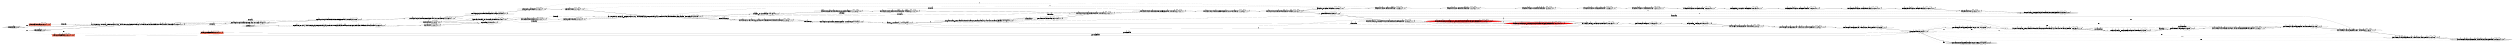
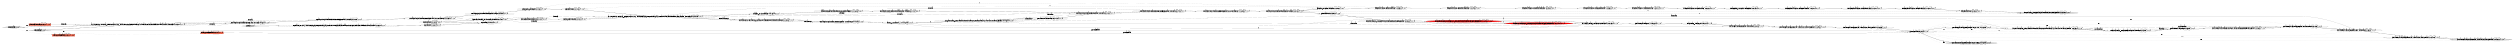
(994, 35) -> (980, 30)
